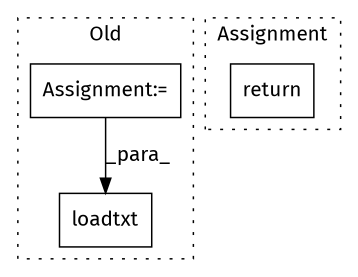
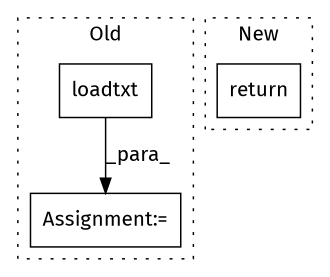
(273, 35) -> (259, 35)
(106, 148) -> (106, 148)
